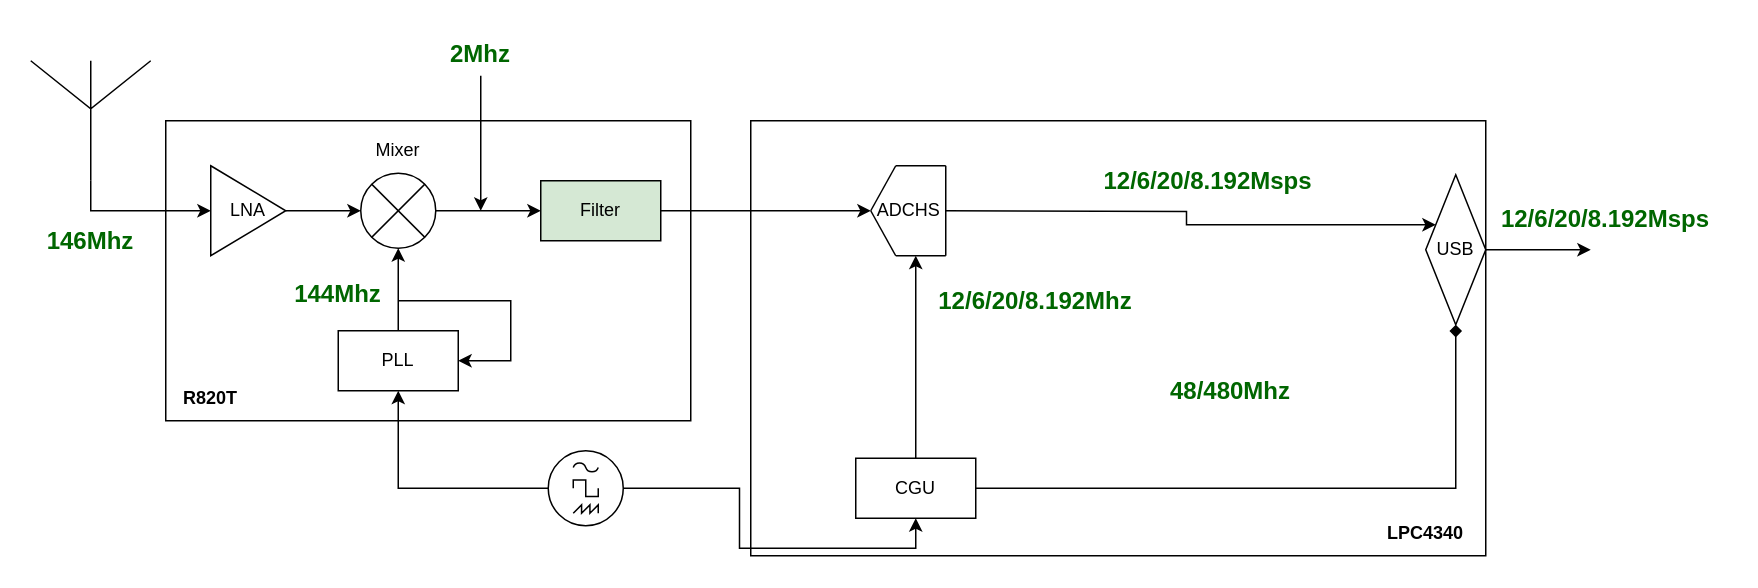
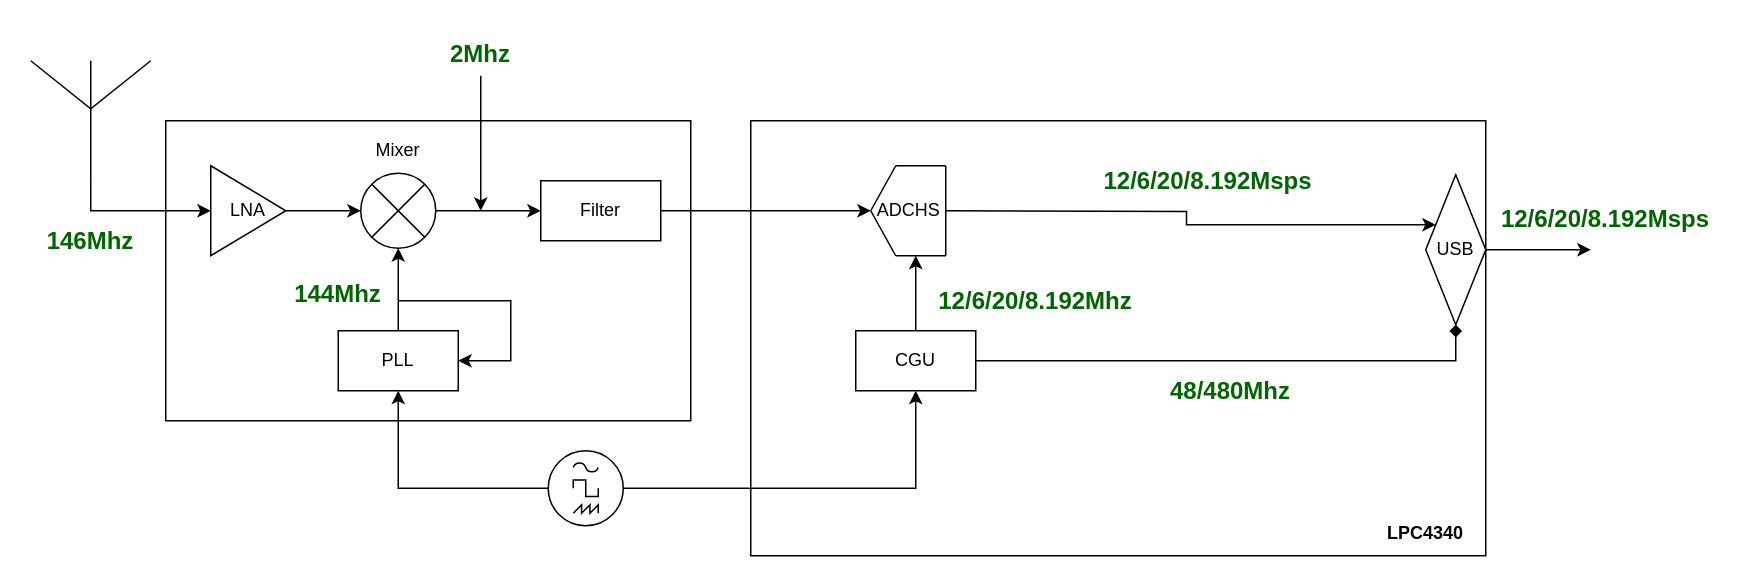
(601, 211) -> (601, 211)
(211, 398) -> none
(916, 488) -> (916, 361)
